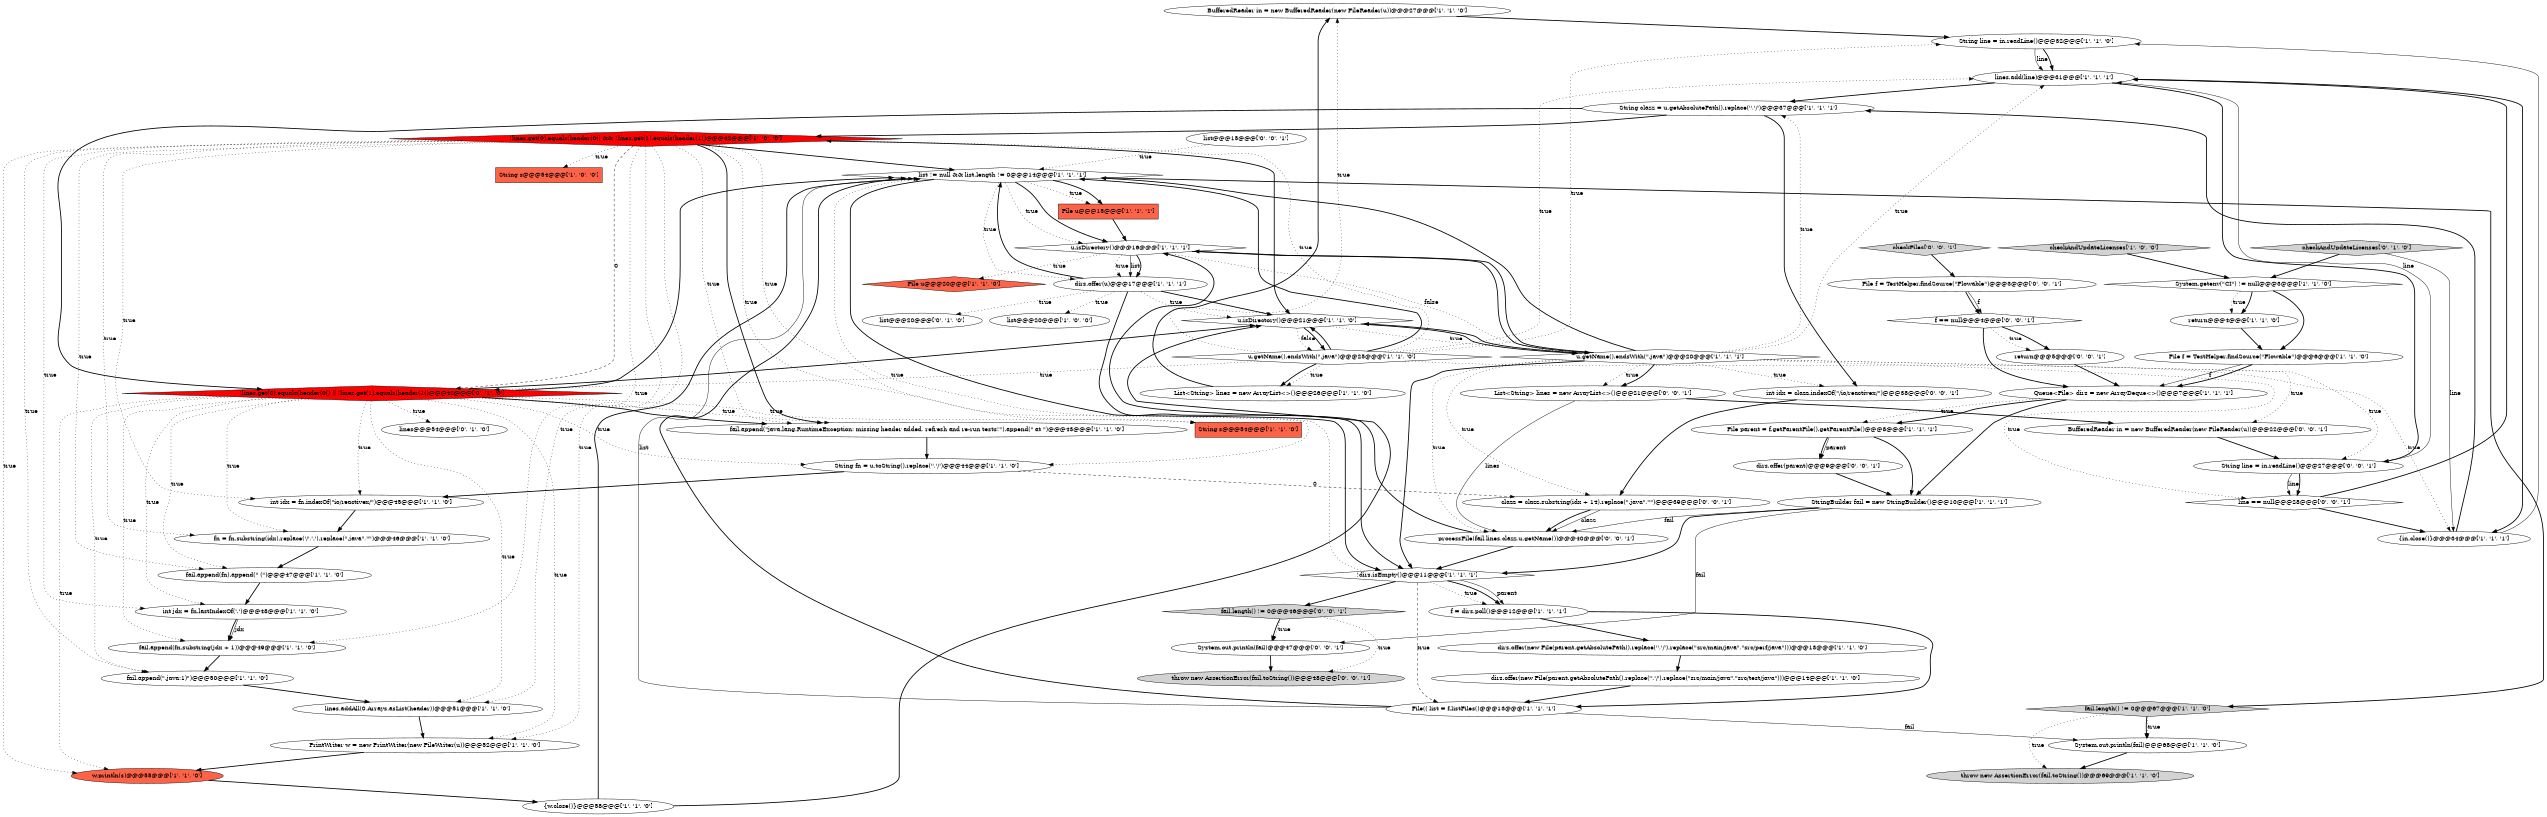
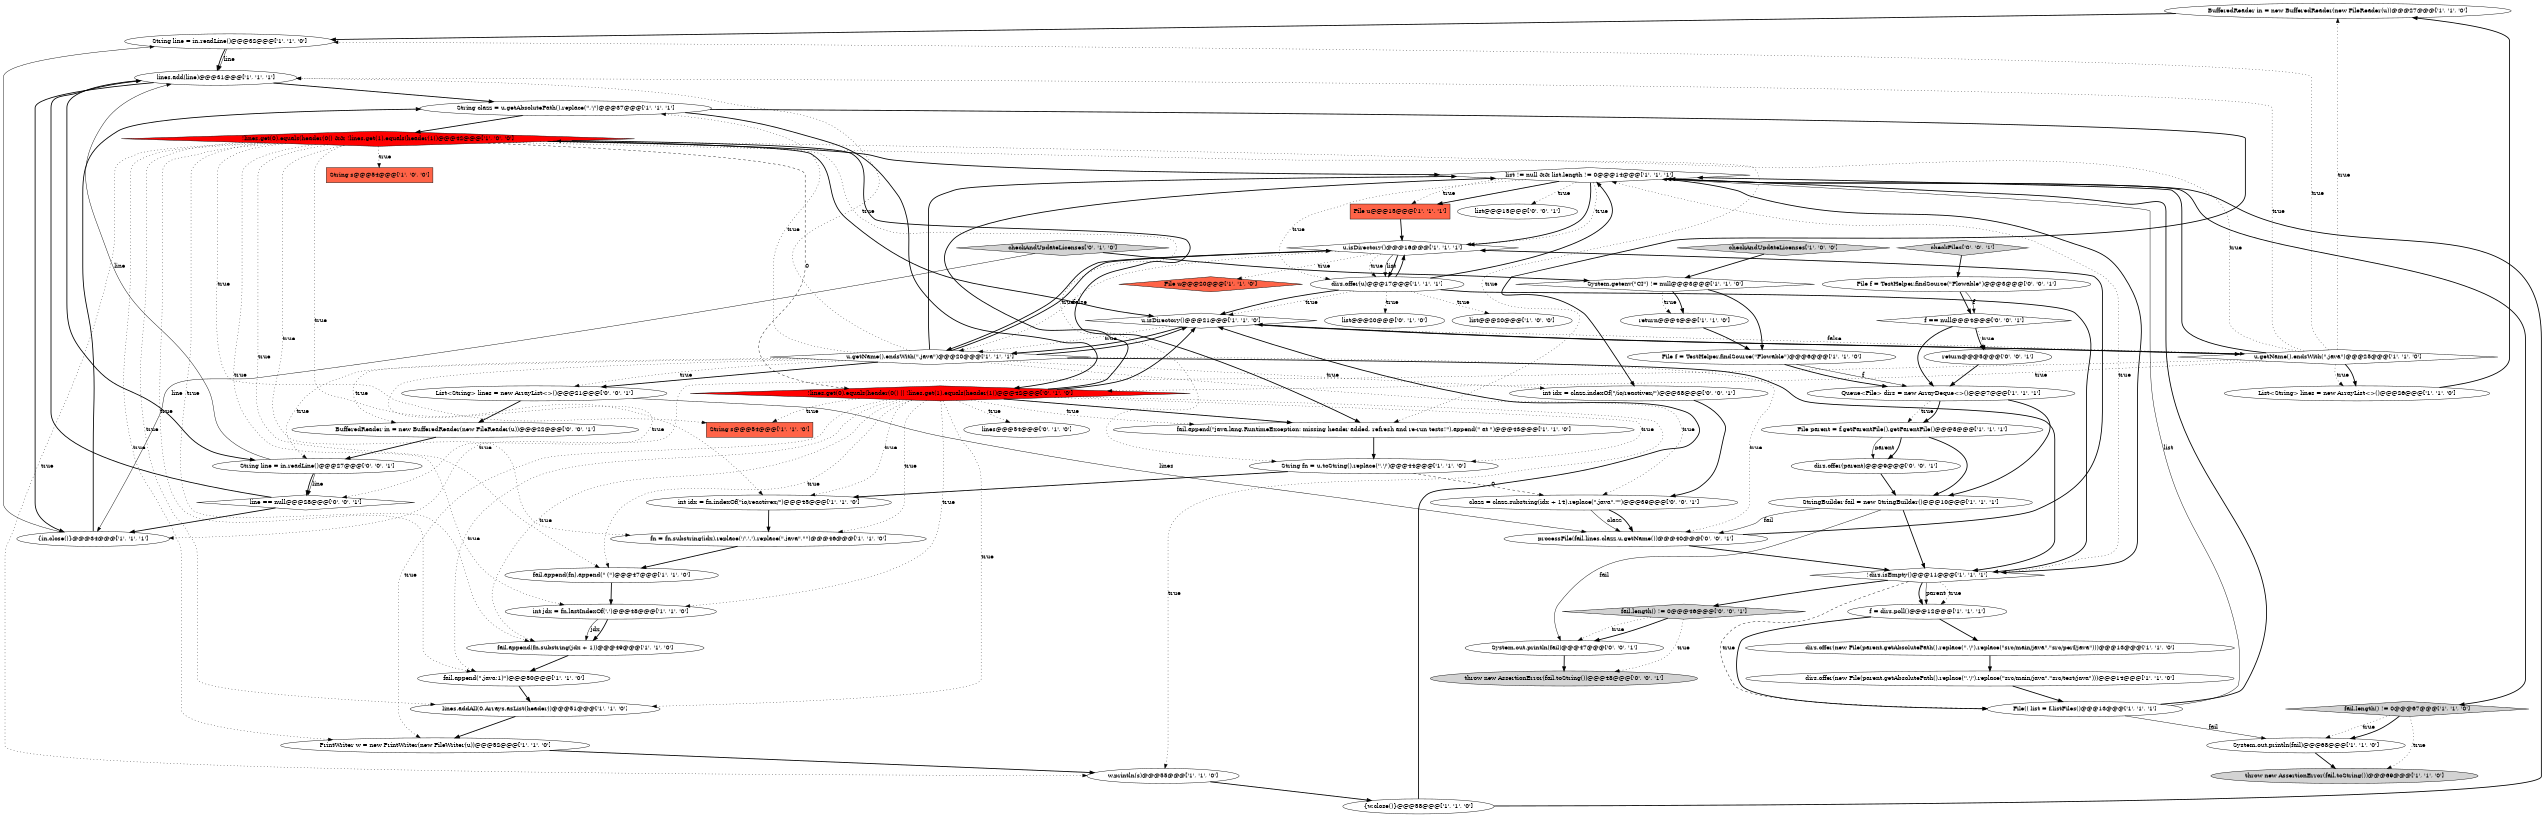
(1126, 157) -> (1556, 192)
none -> (1400, 269)
(147, 776) -> (1163, 776)
